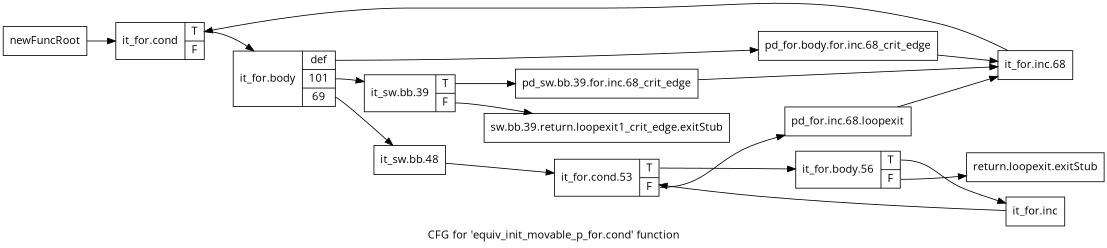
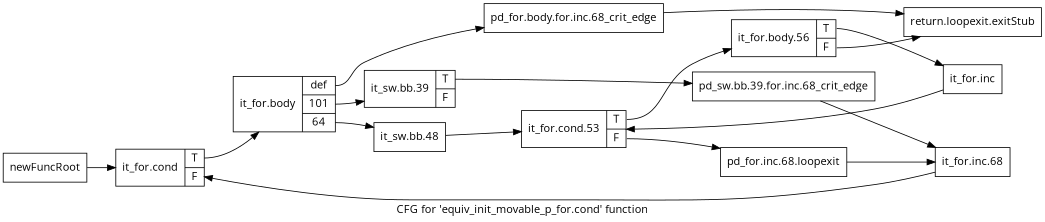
(964, 58) -> (780, 10)
(319, 97) -> (319, 122)
(607, 128) -> none
